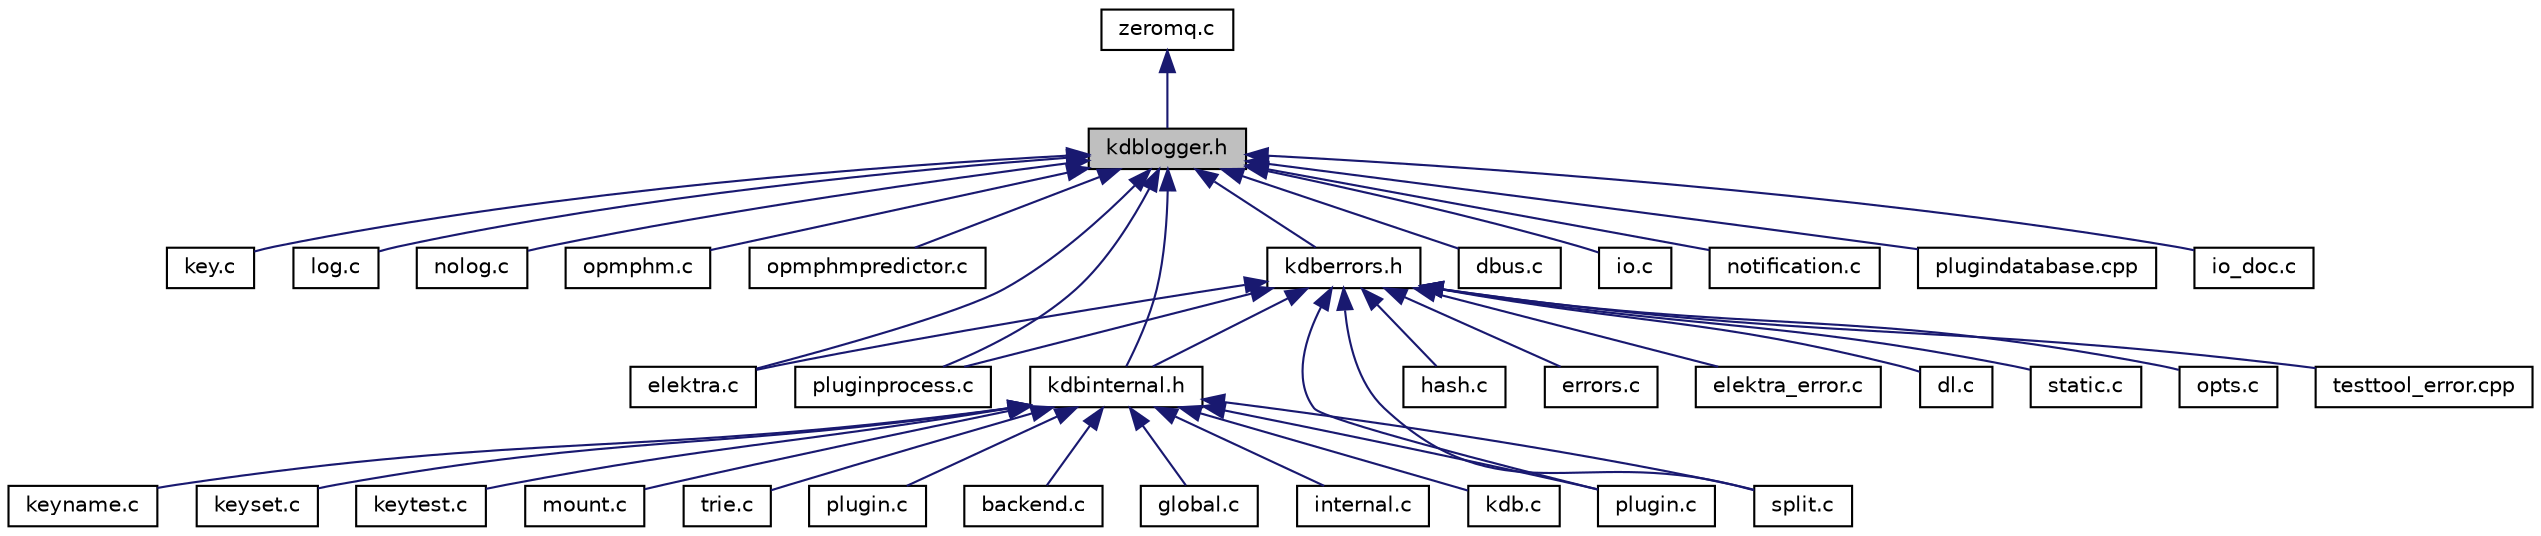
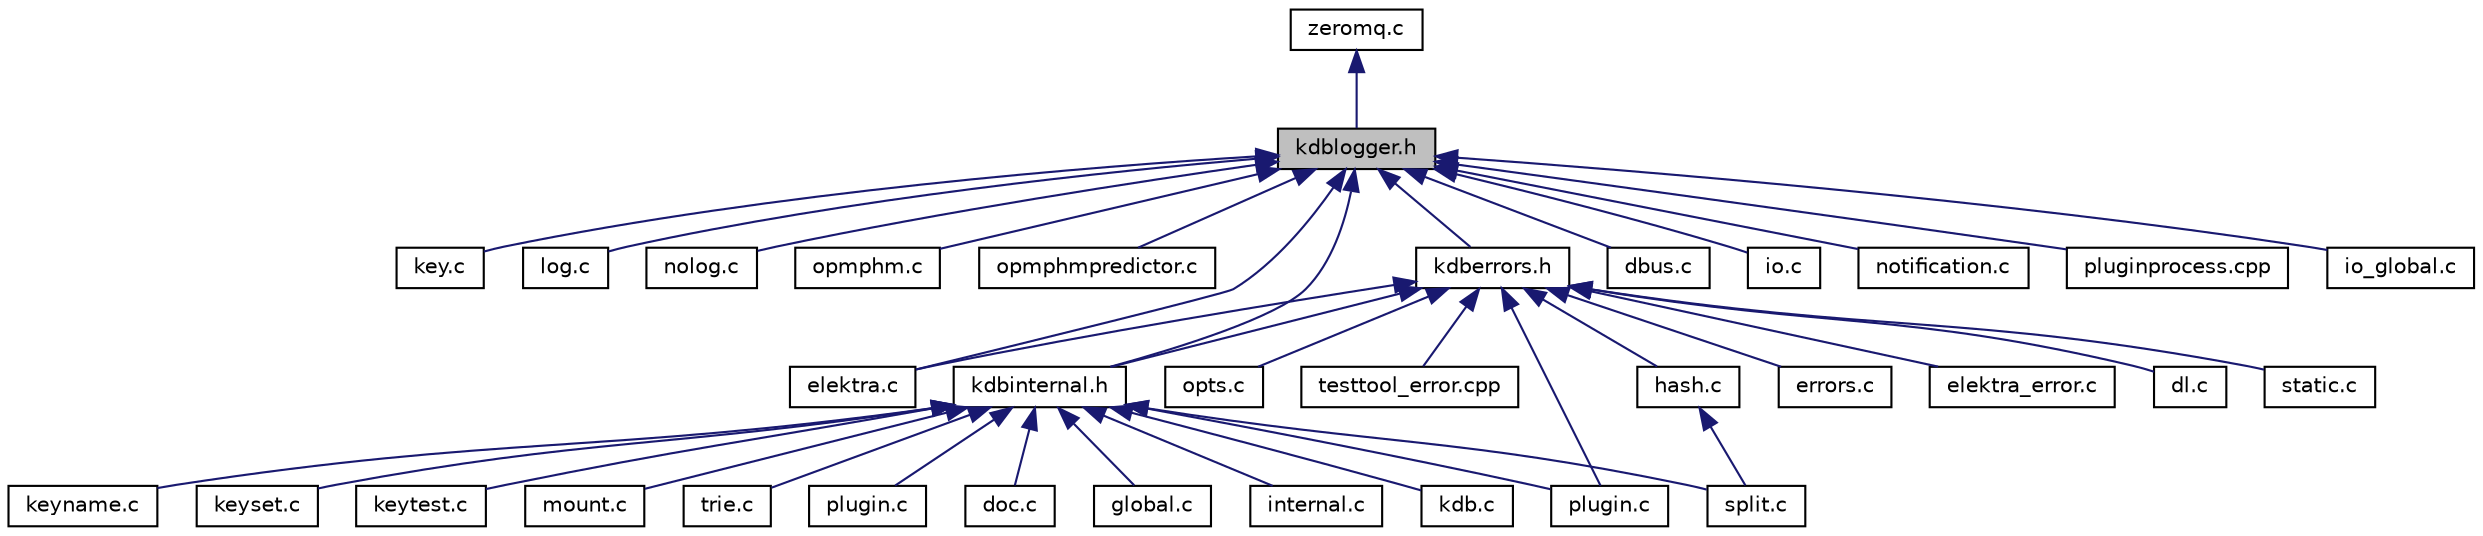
(2037, 268) -> (2177, 268)
(2254, 268) -> (2401, 268)
(893, 387) -> none
(1595, 472) -> (1728, 456)
(1033, 506) -> (1010, 506)
